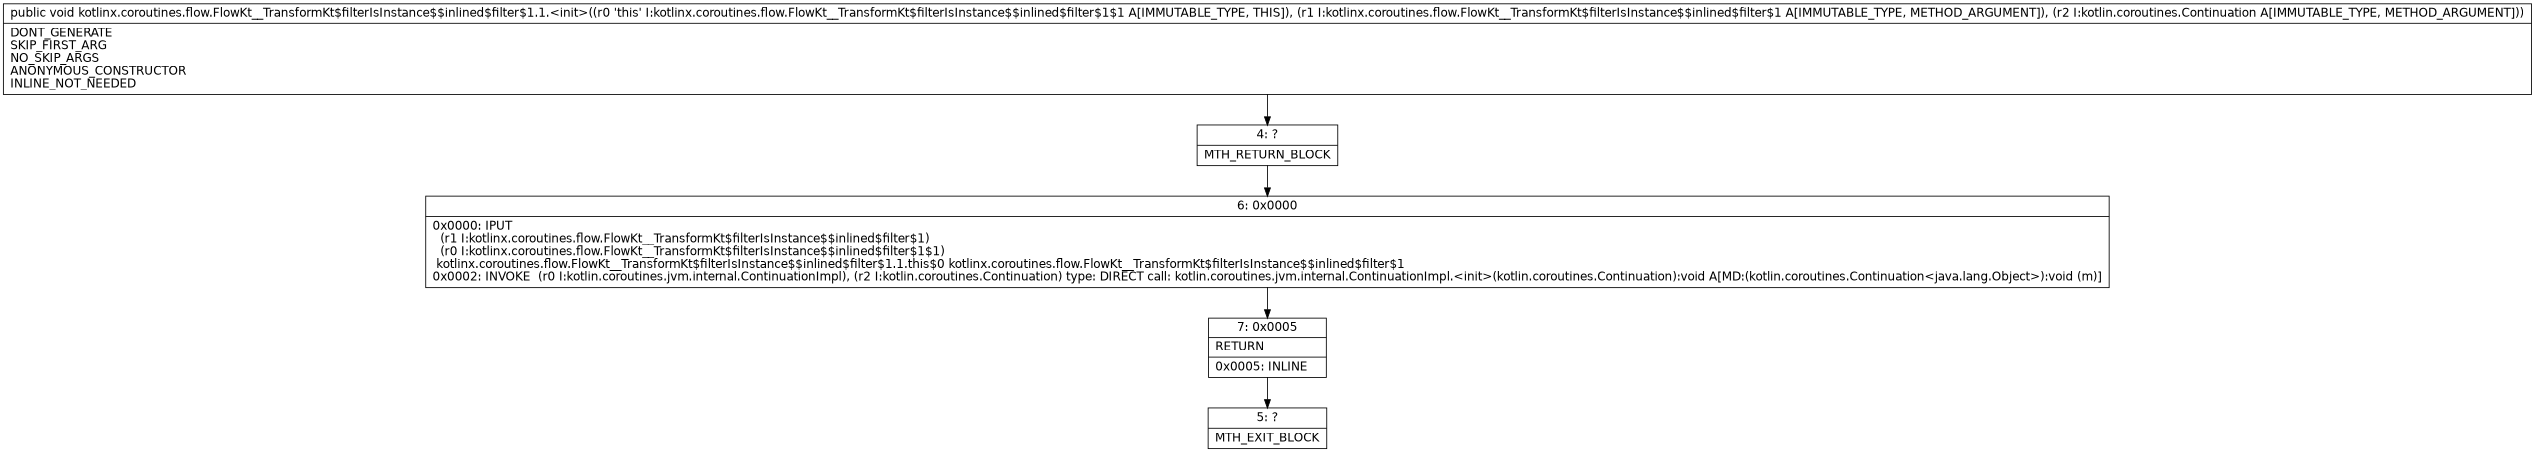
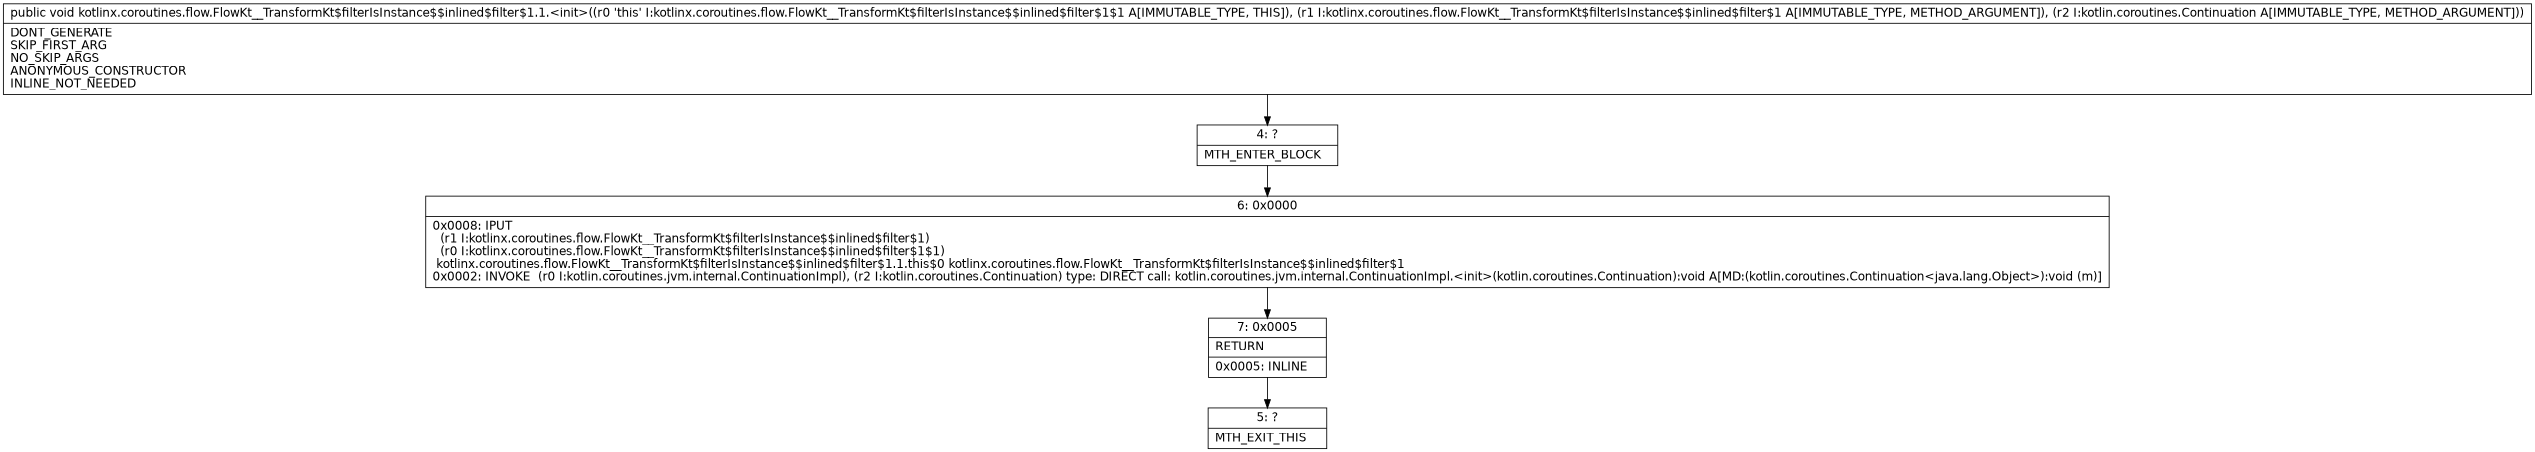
(1267, 155) -> (1263, 155)
(476, 226) -> (476, 226)
(1267, 438) -> (1261, 438)
